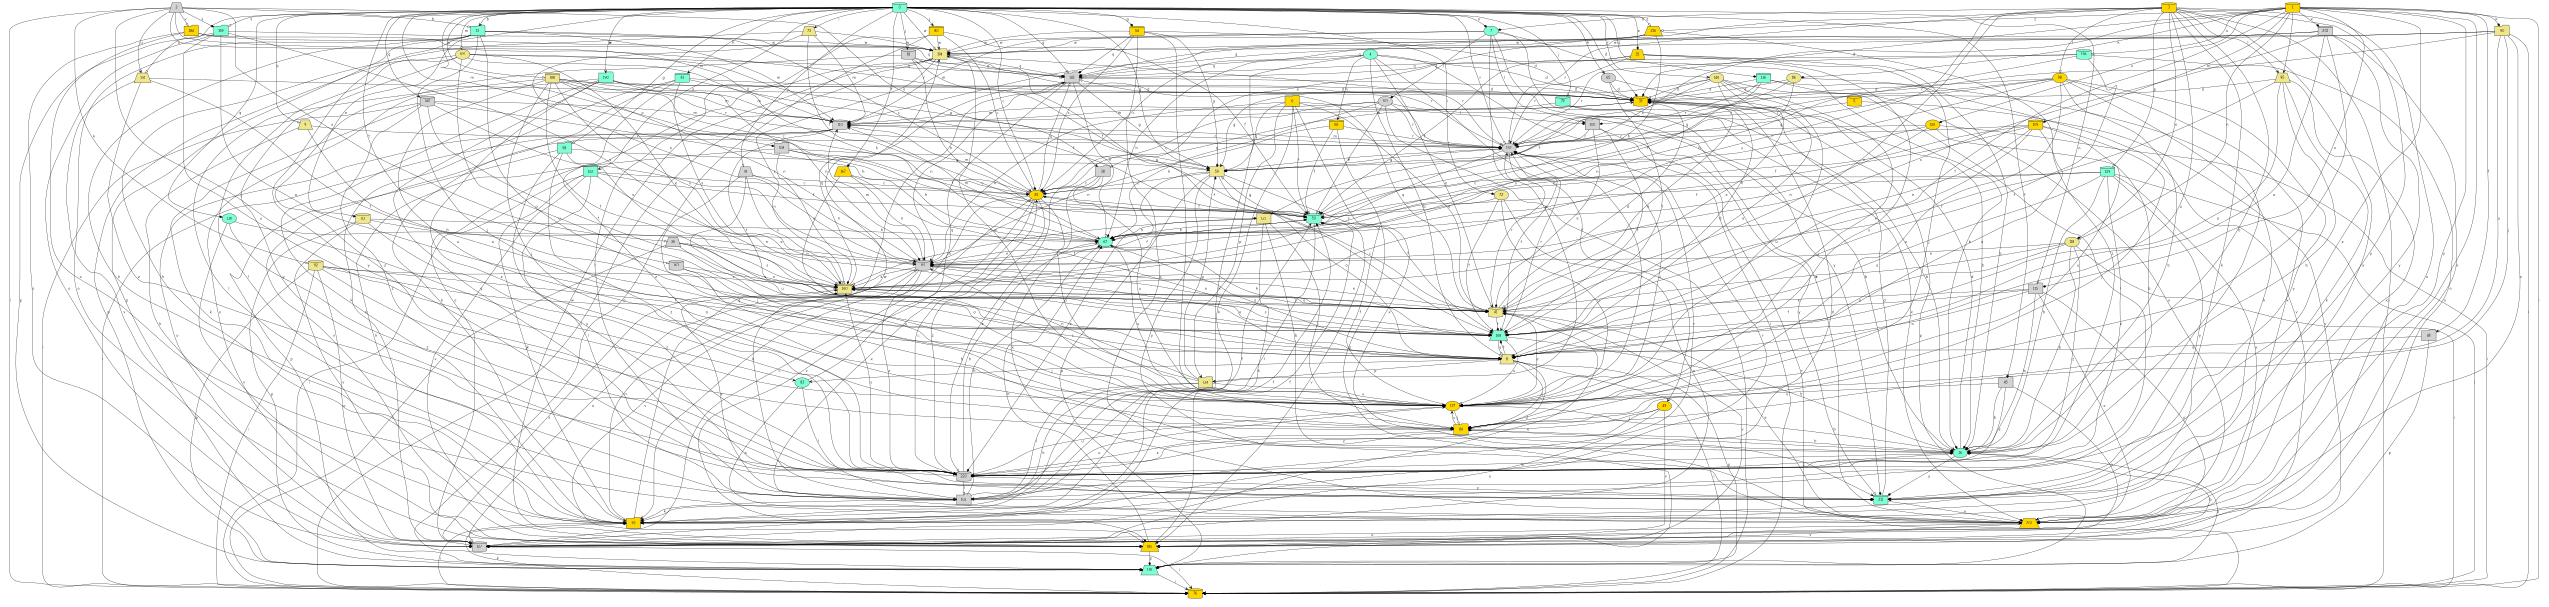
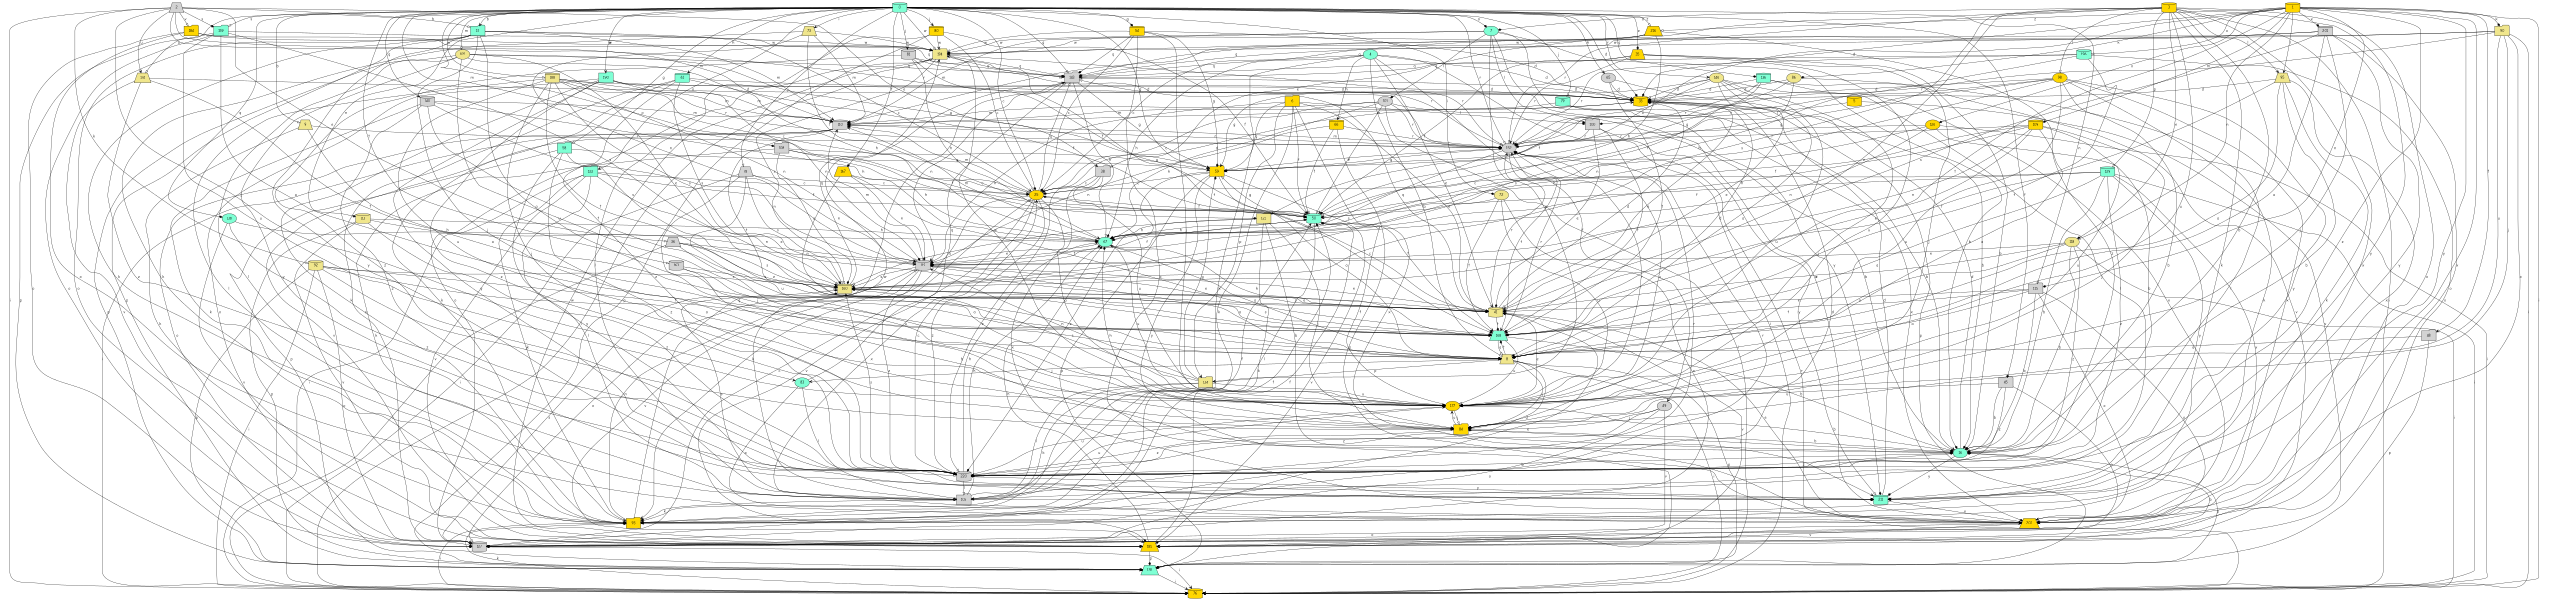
(1217, 172) -> (1217, 172)
(1664, 406) -> (1664, 406)
none -> (1223, 407)
(105, 584) -> (300, 582)
